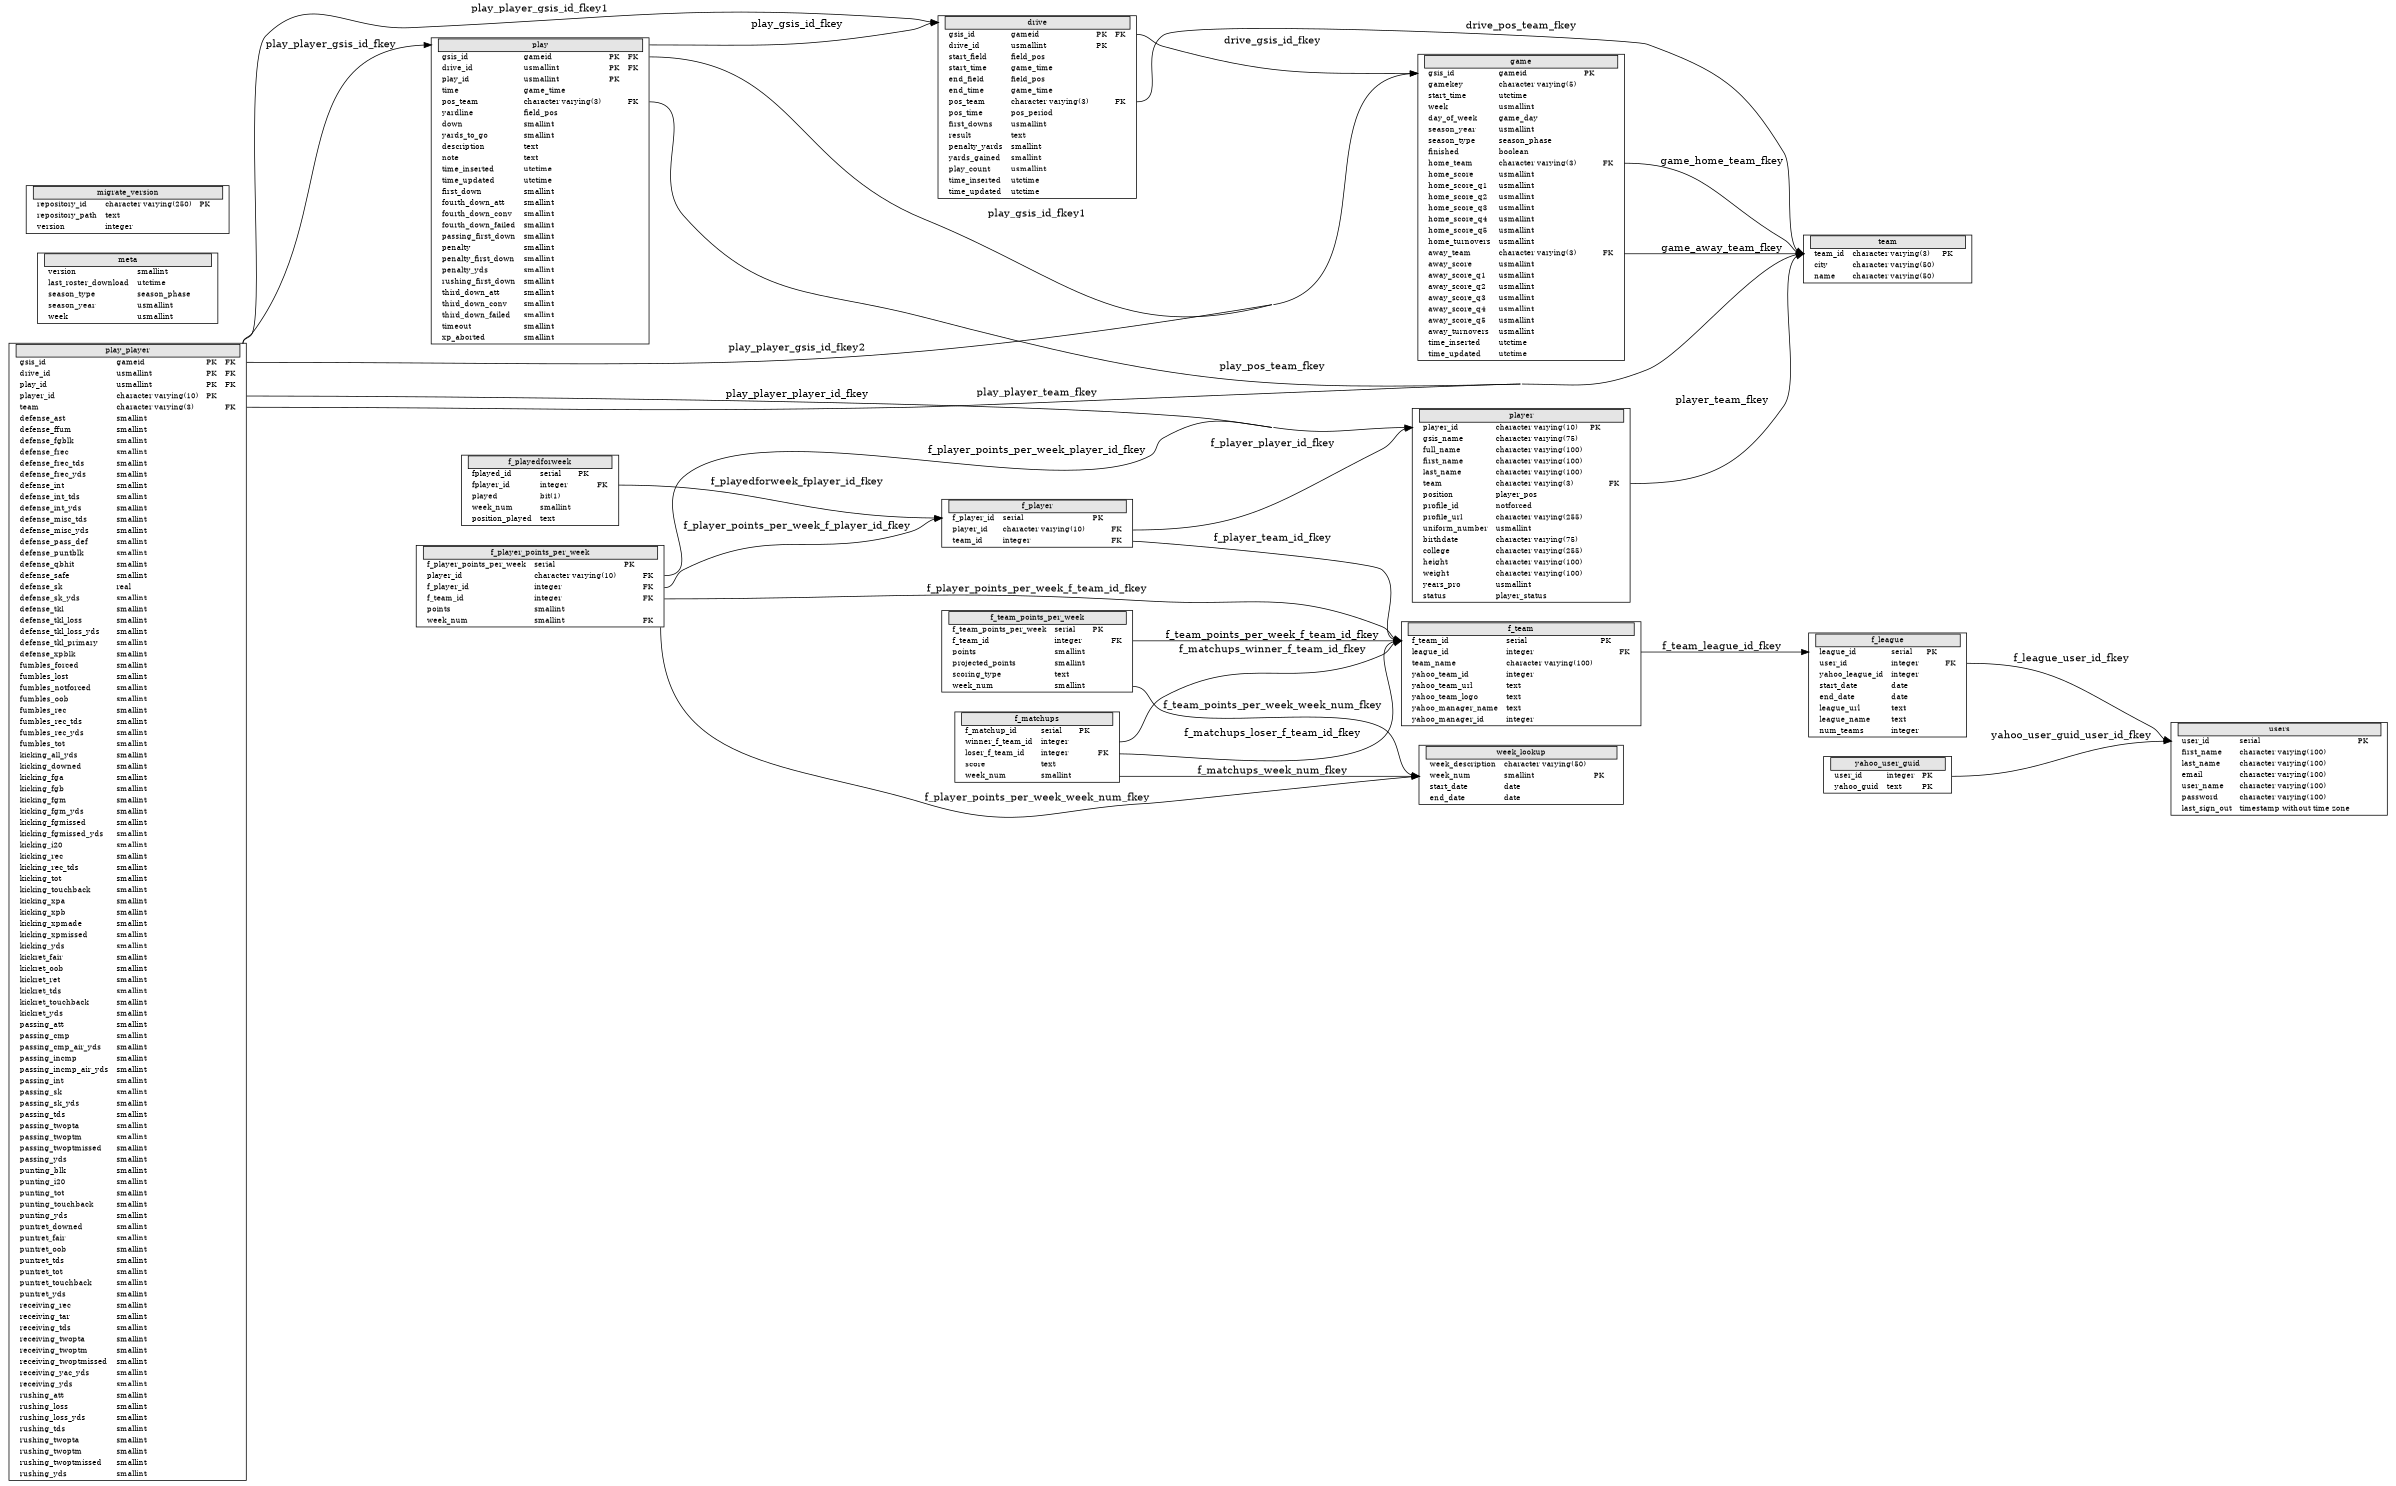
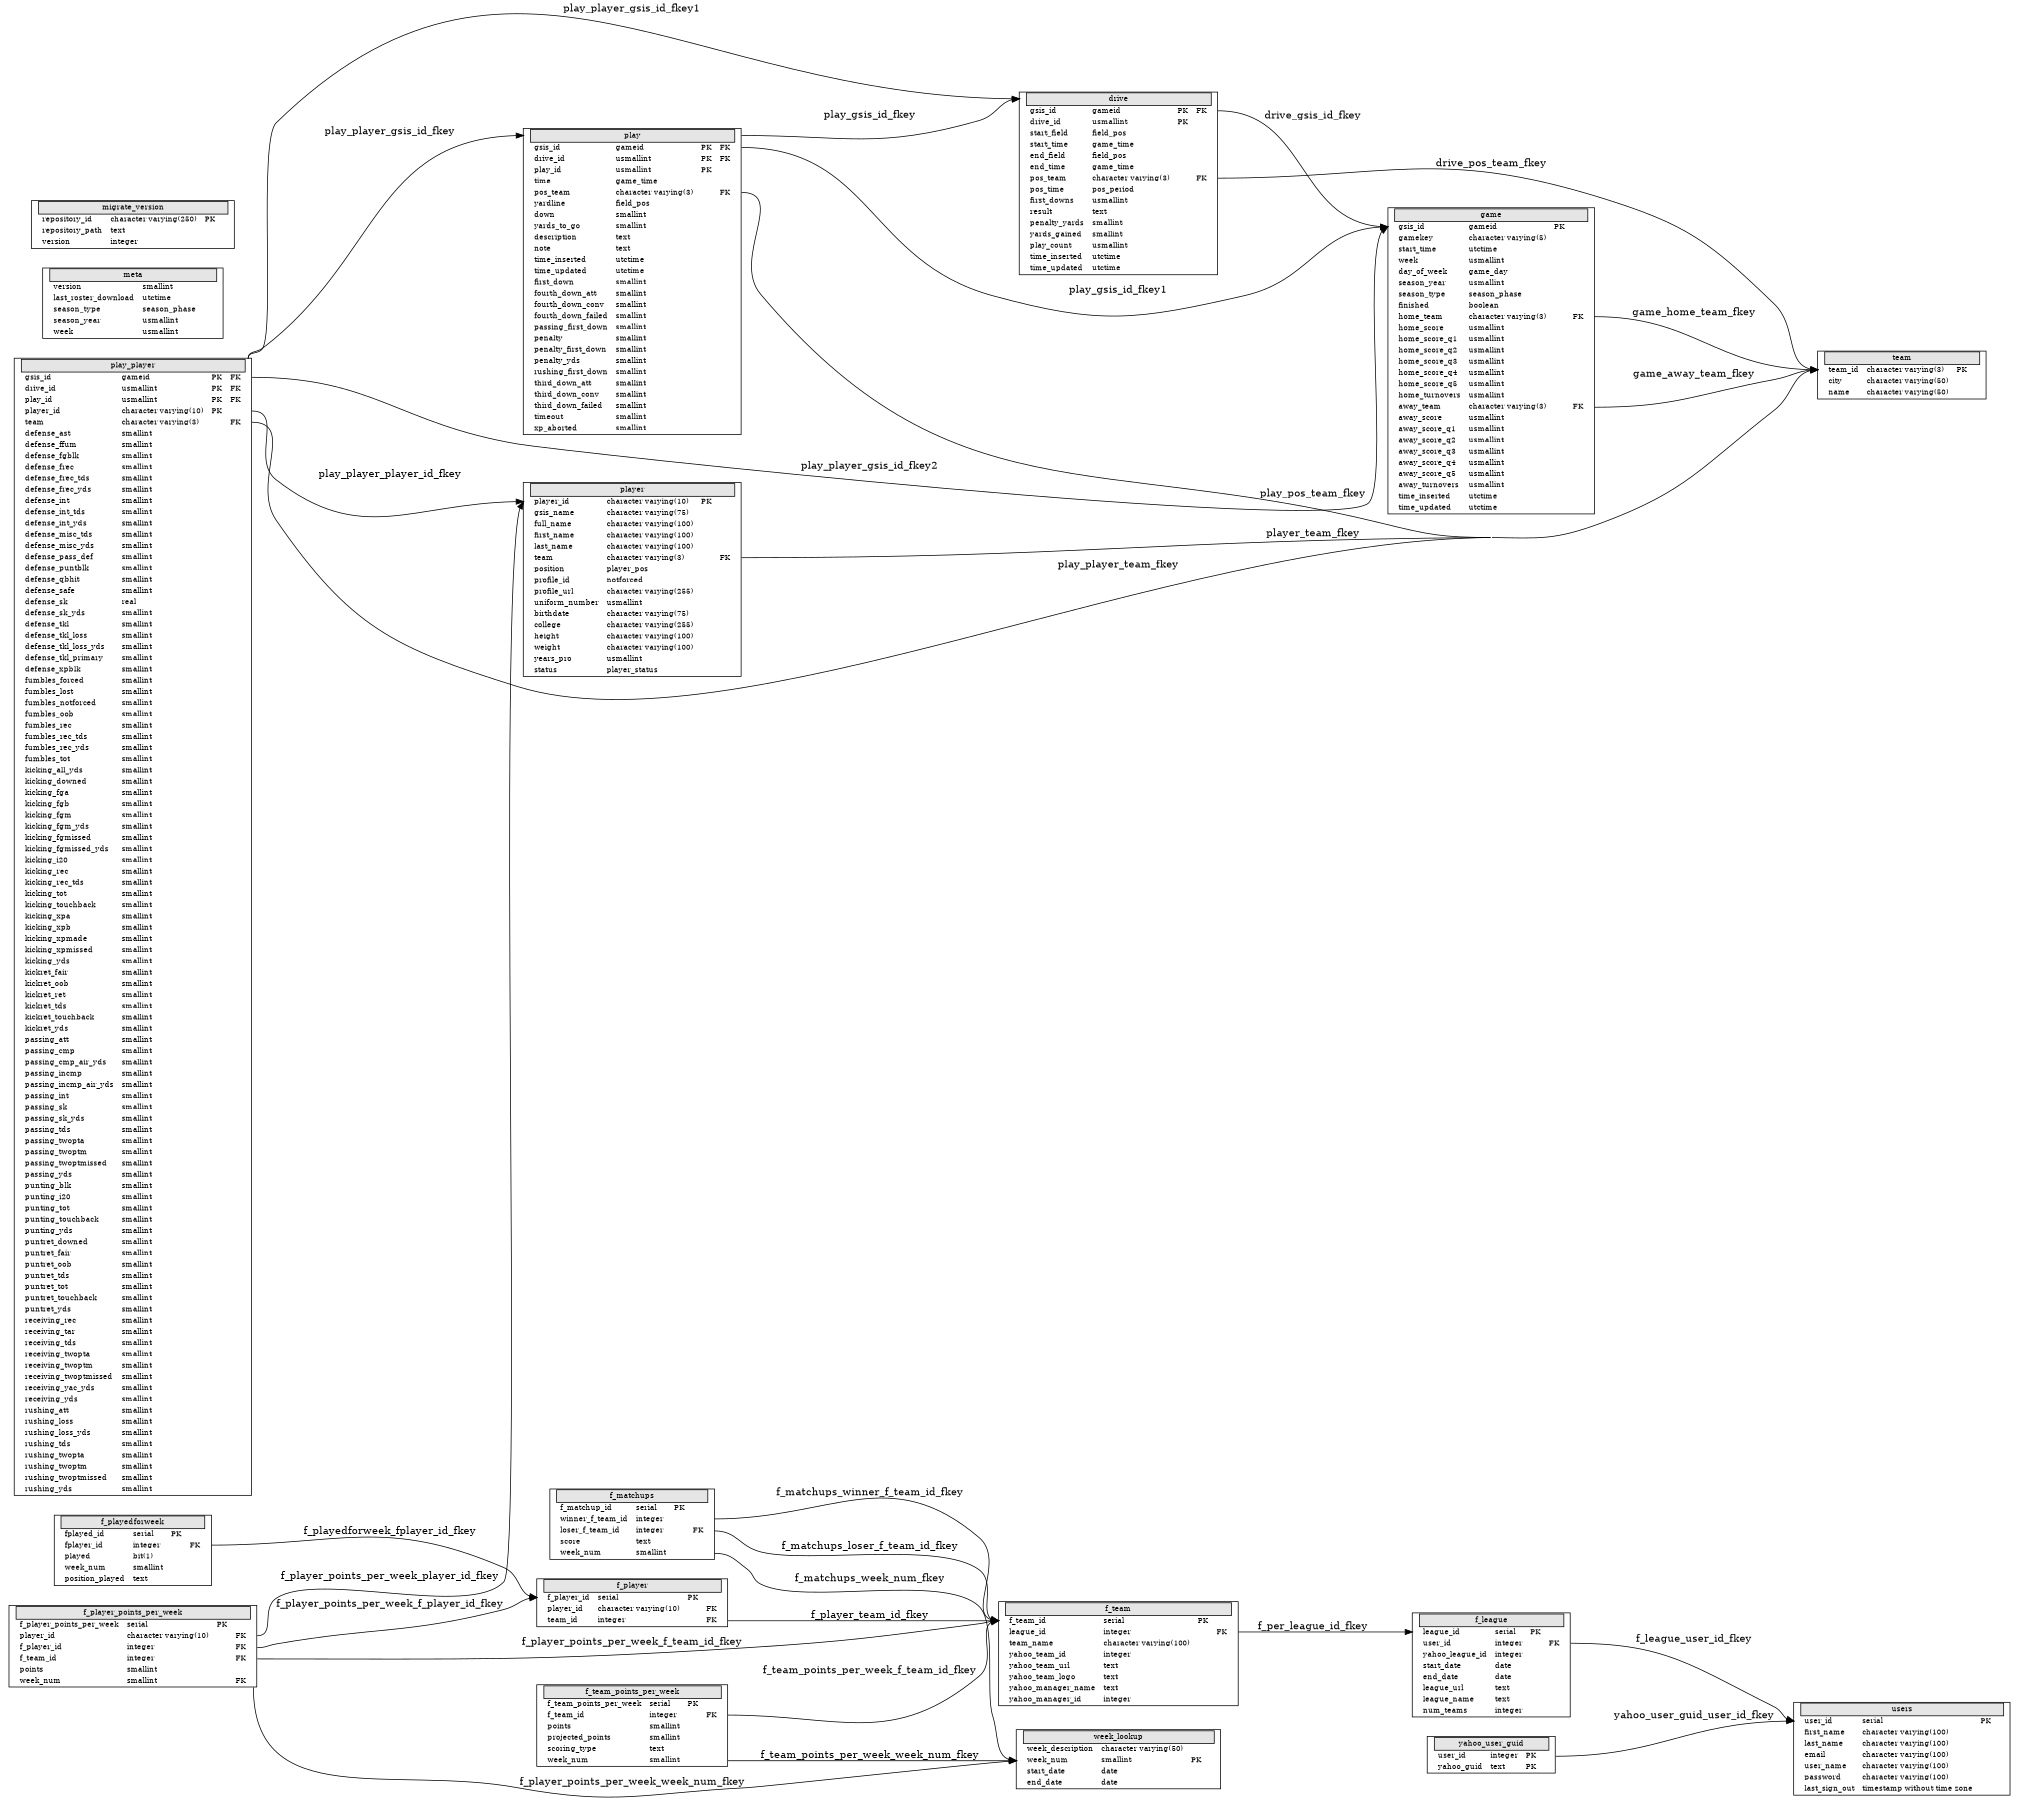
(1278, 502) -> none
(1722, 646) -> (1313, 1626)
